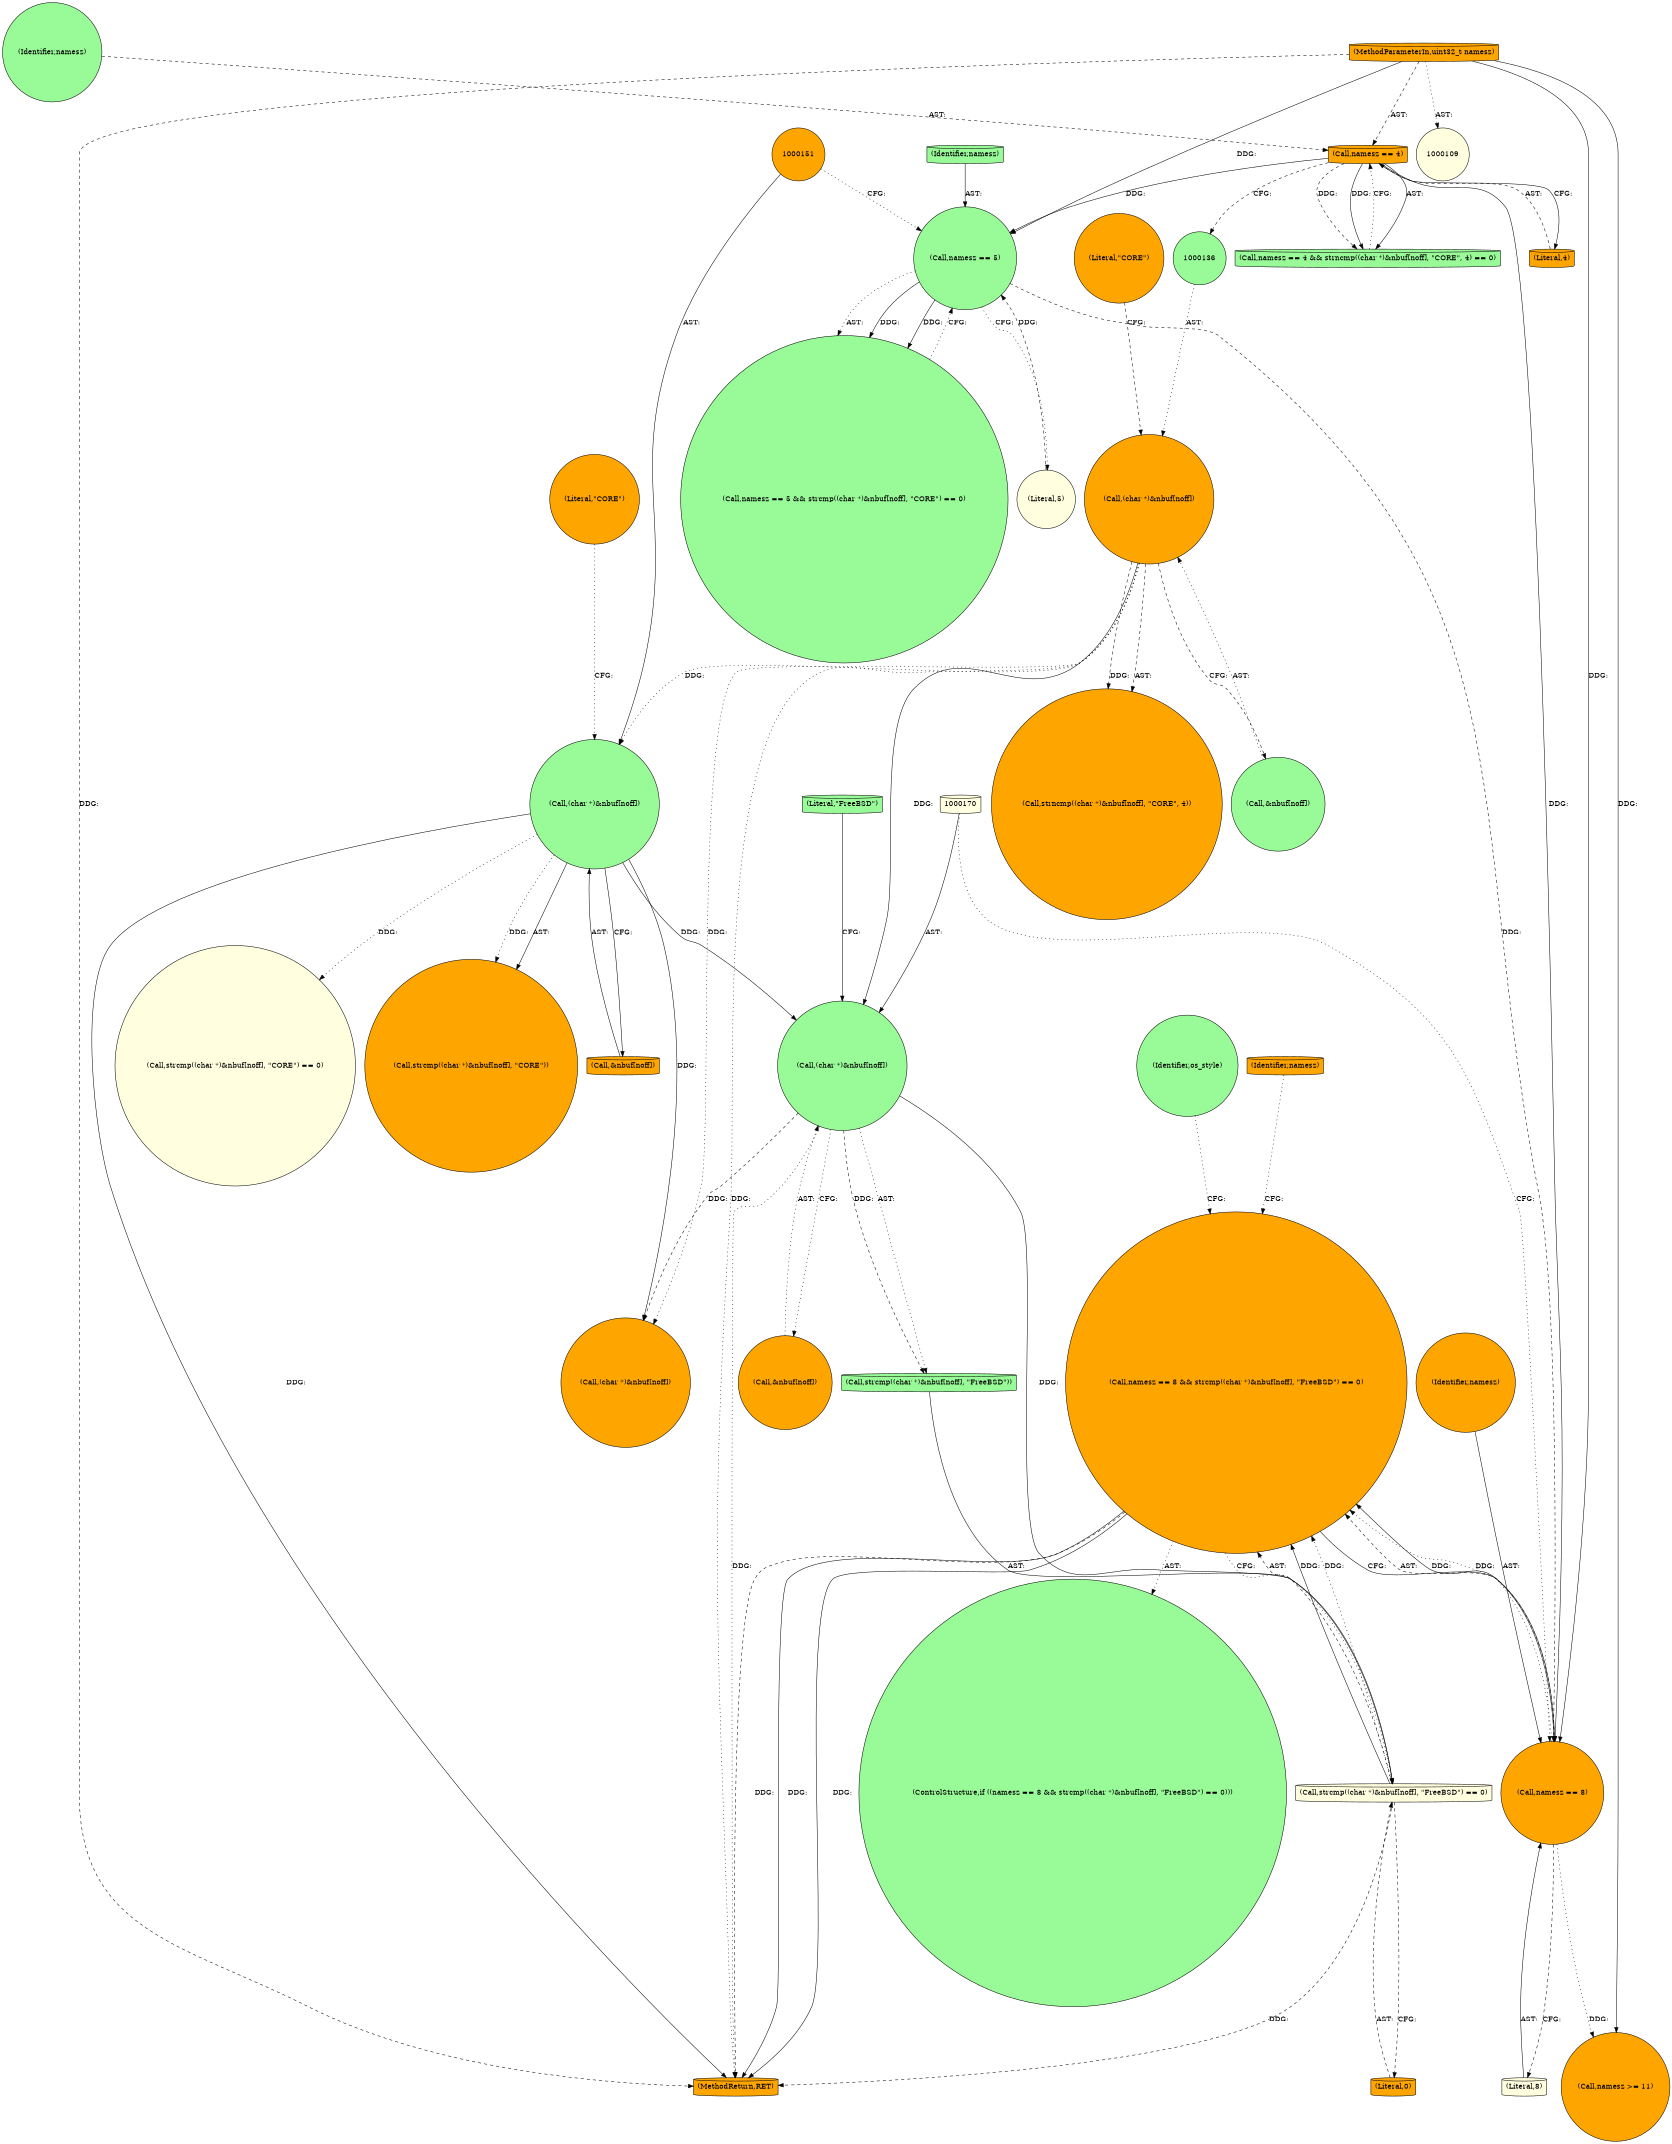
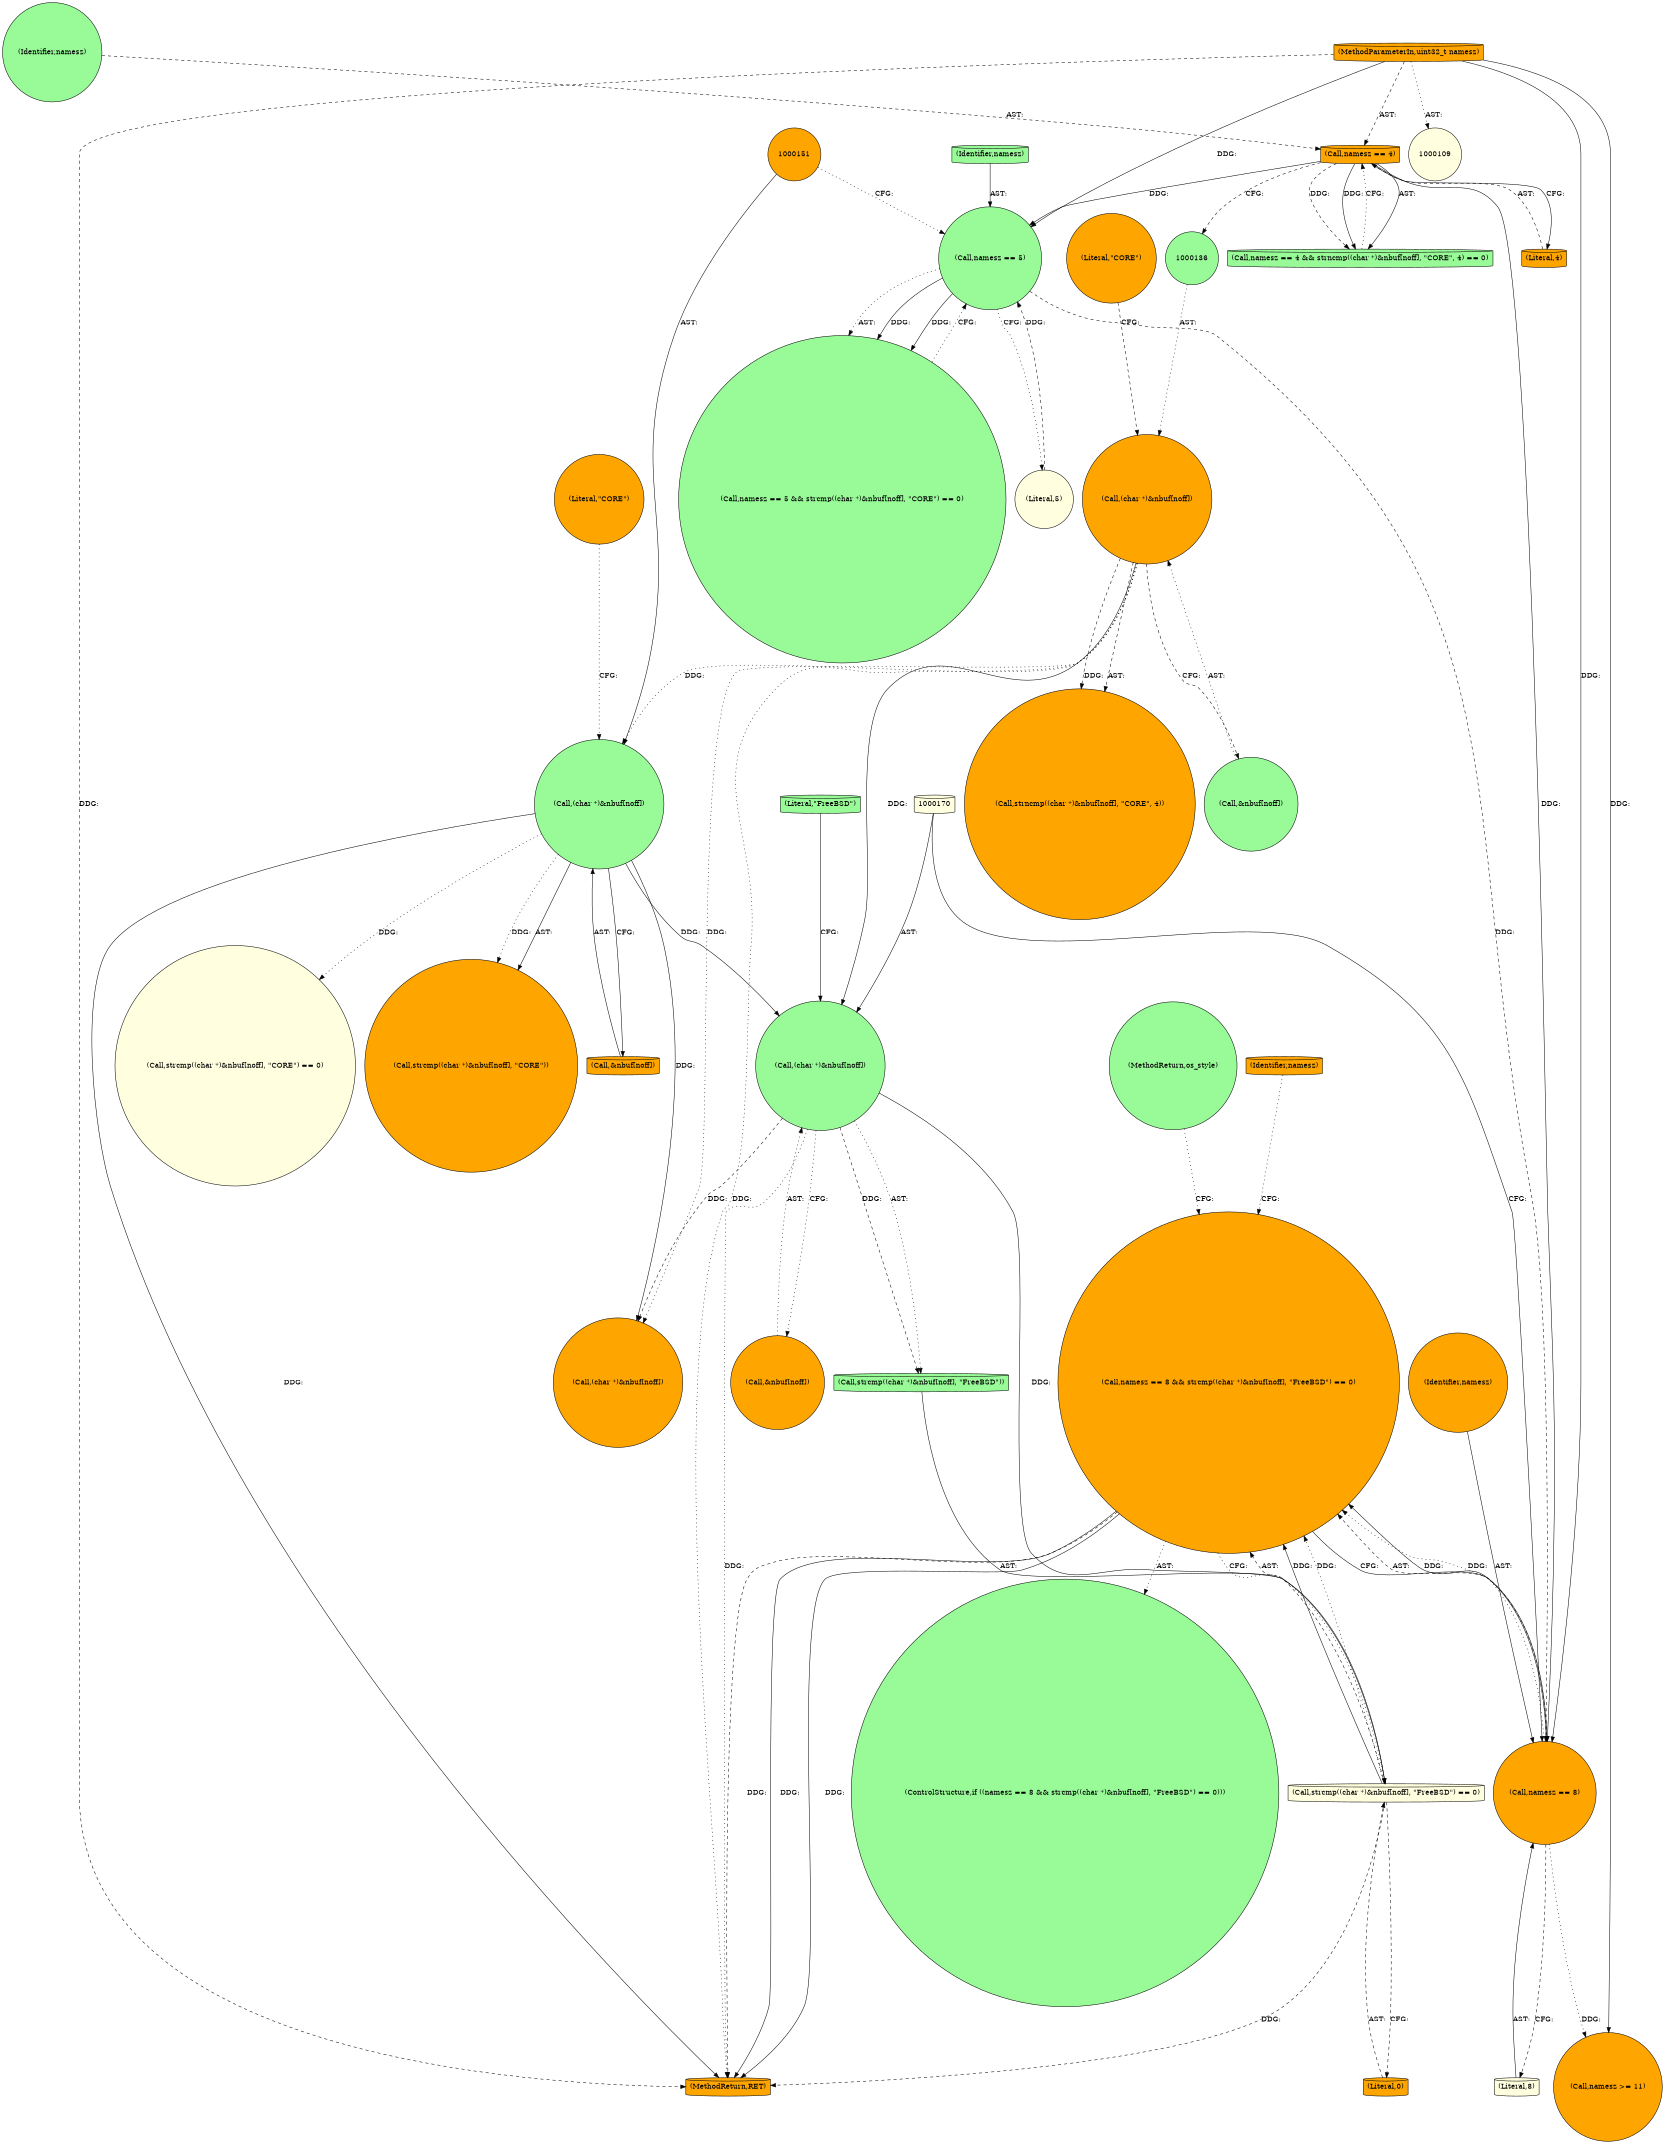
(1187, 1066) -> (1173, 1066)
(1470, 1084) -> (1459, 1074)
